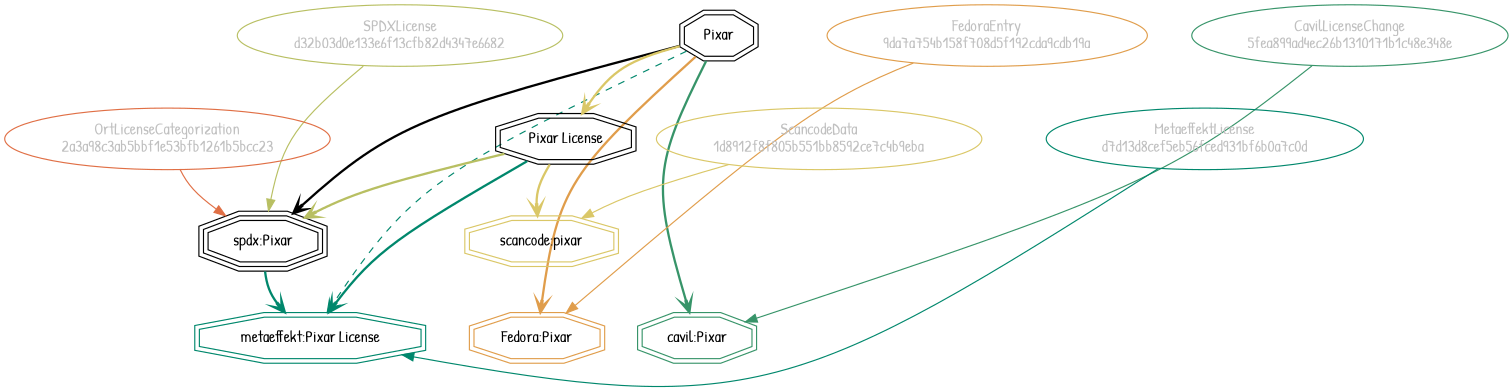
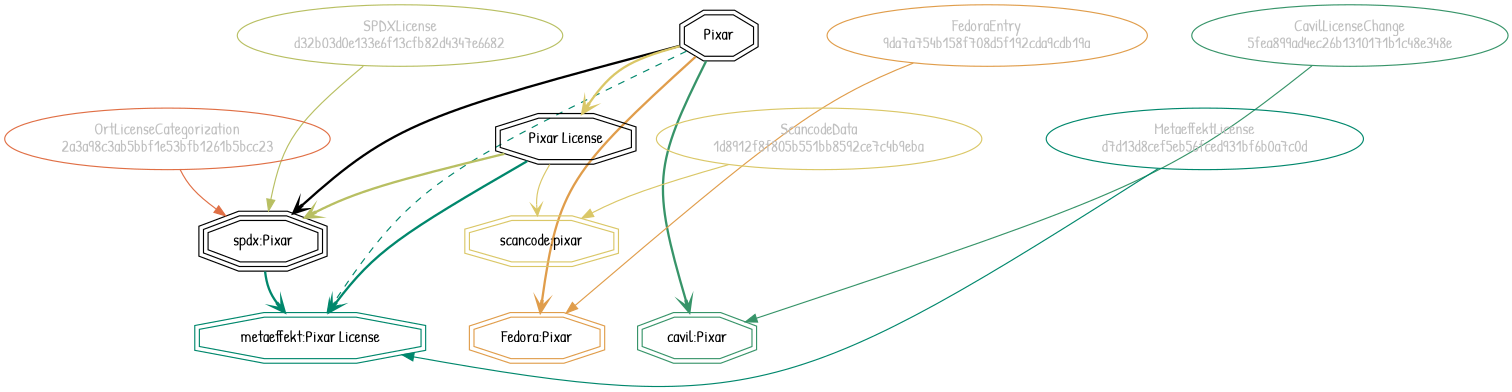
(540, 183) -> (540, 183)
